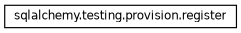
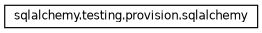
(121, 16) -> (131, 16)
